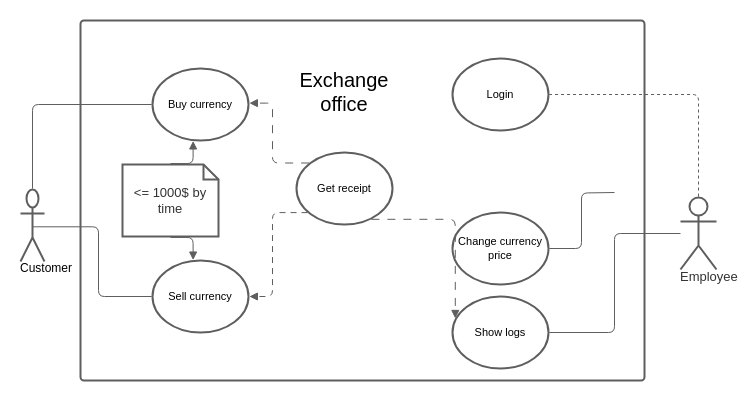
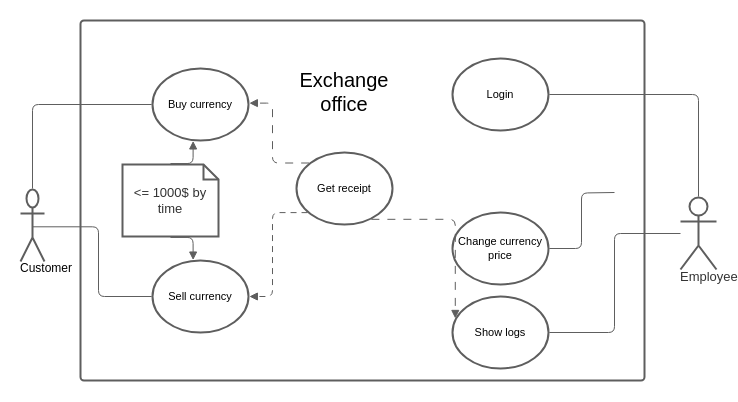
(673, 95) -> (673, 95)
